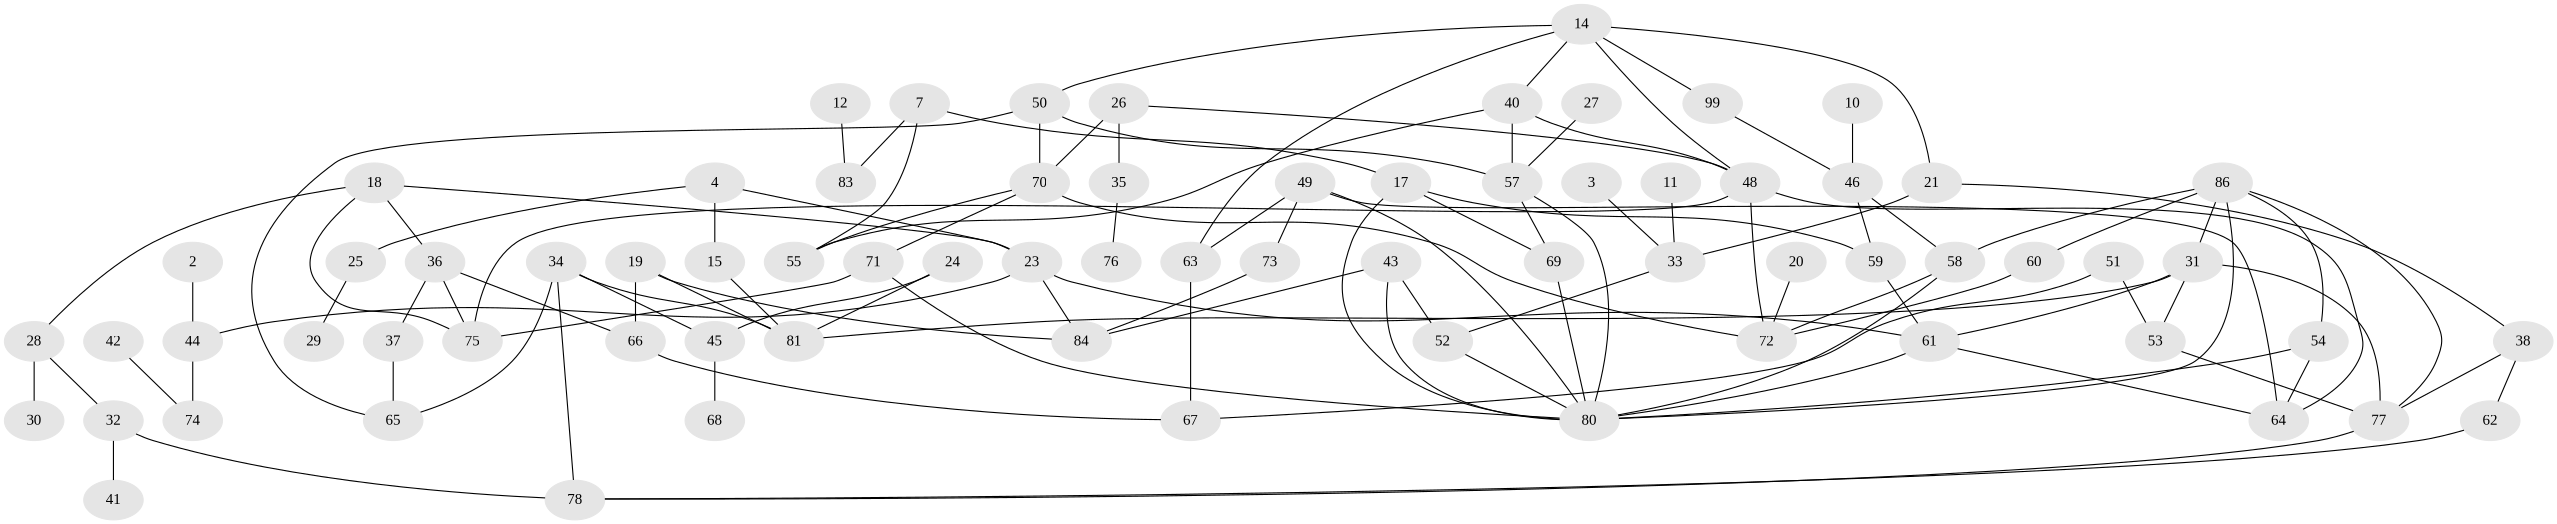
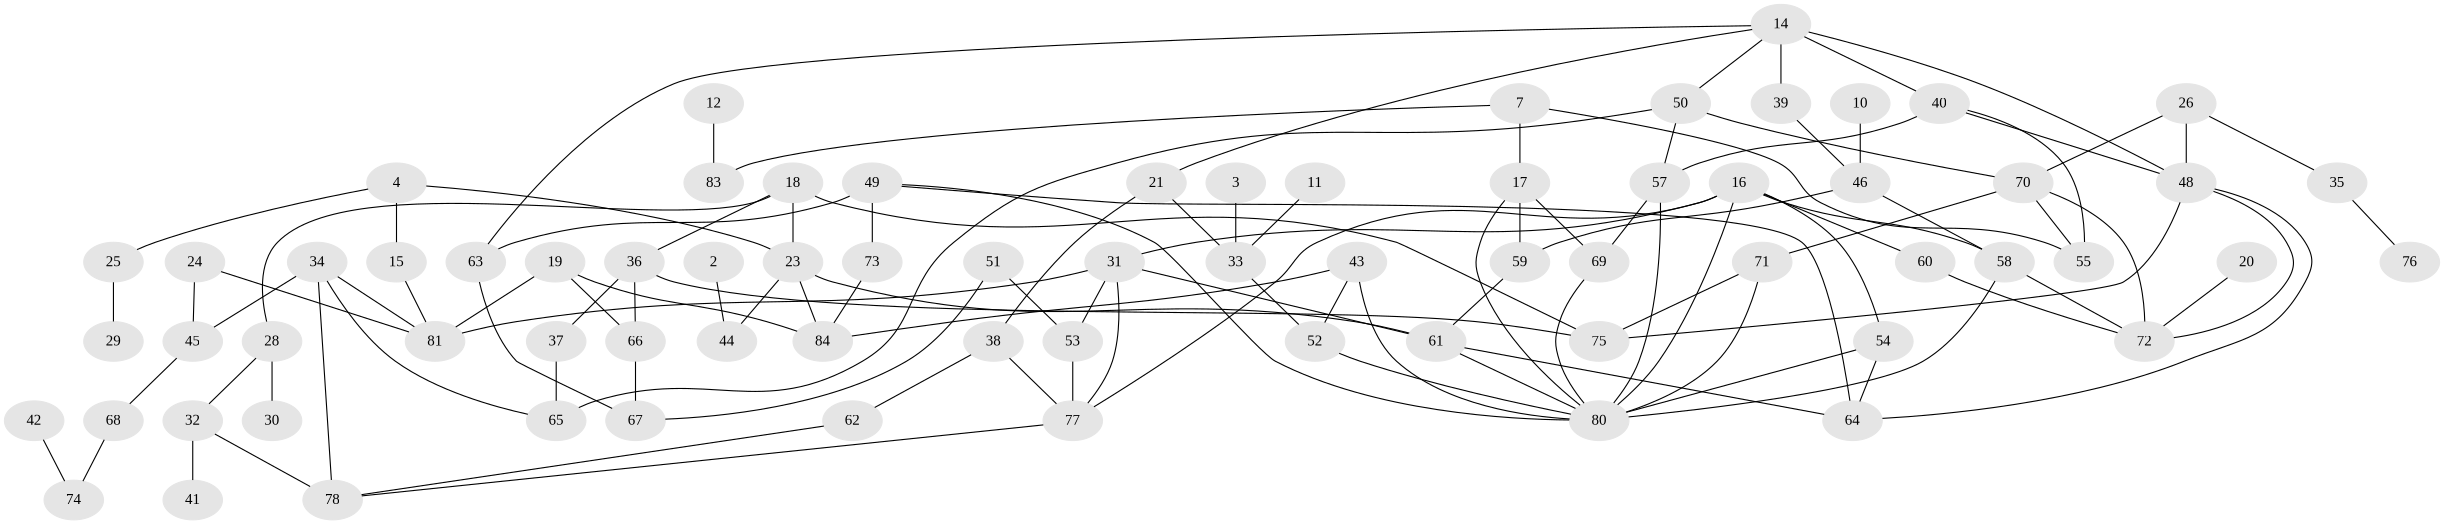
(1592, 104) -> none
(1713, 104) -> (1781, 104)
(2223, 183) -> (1739, 183)
(193, 381) -> (94, 460)
